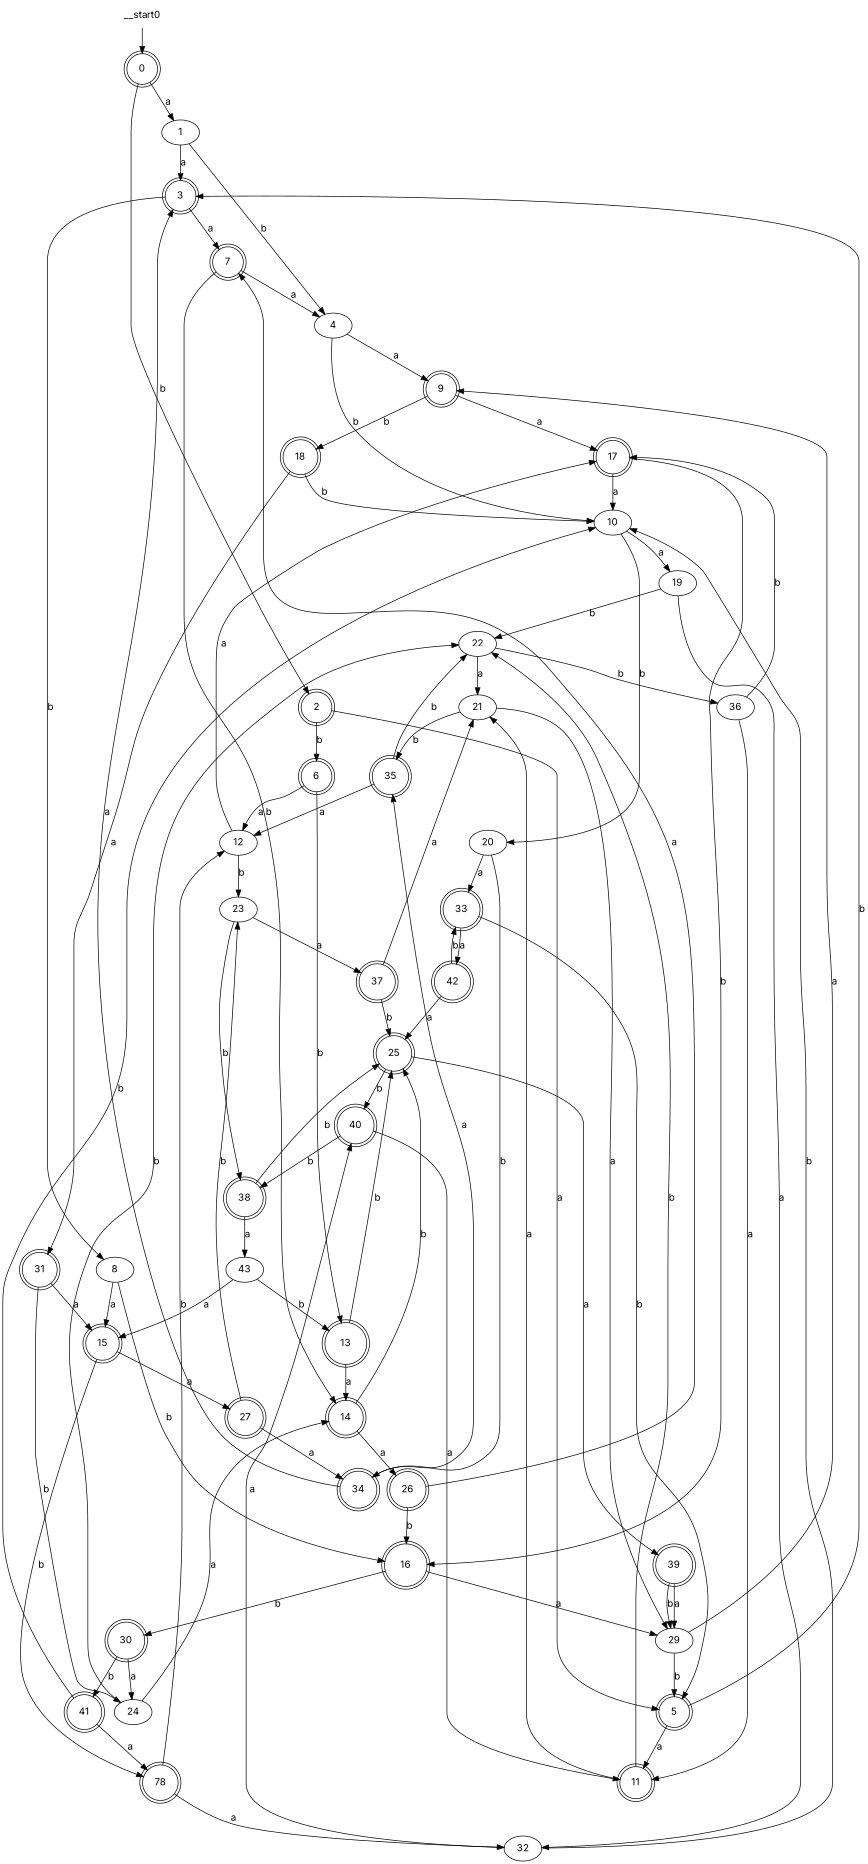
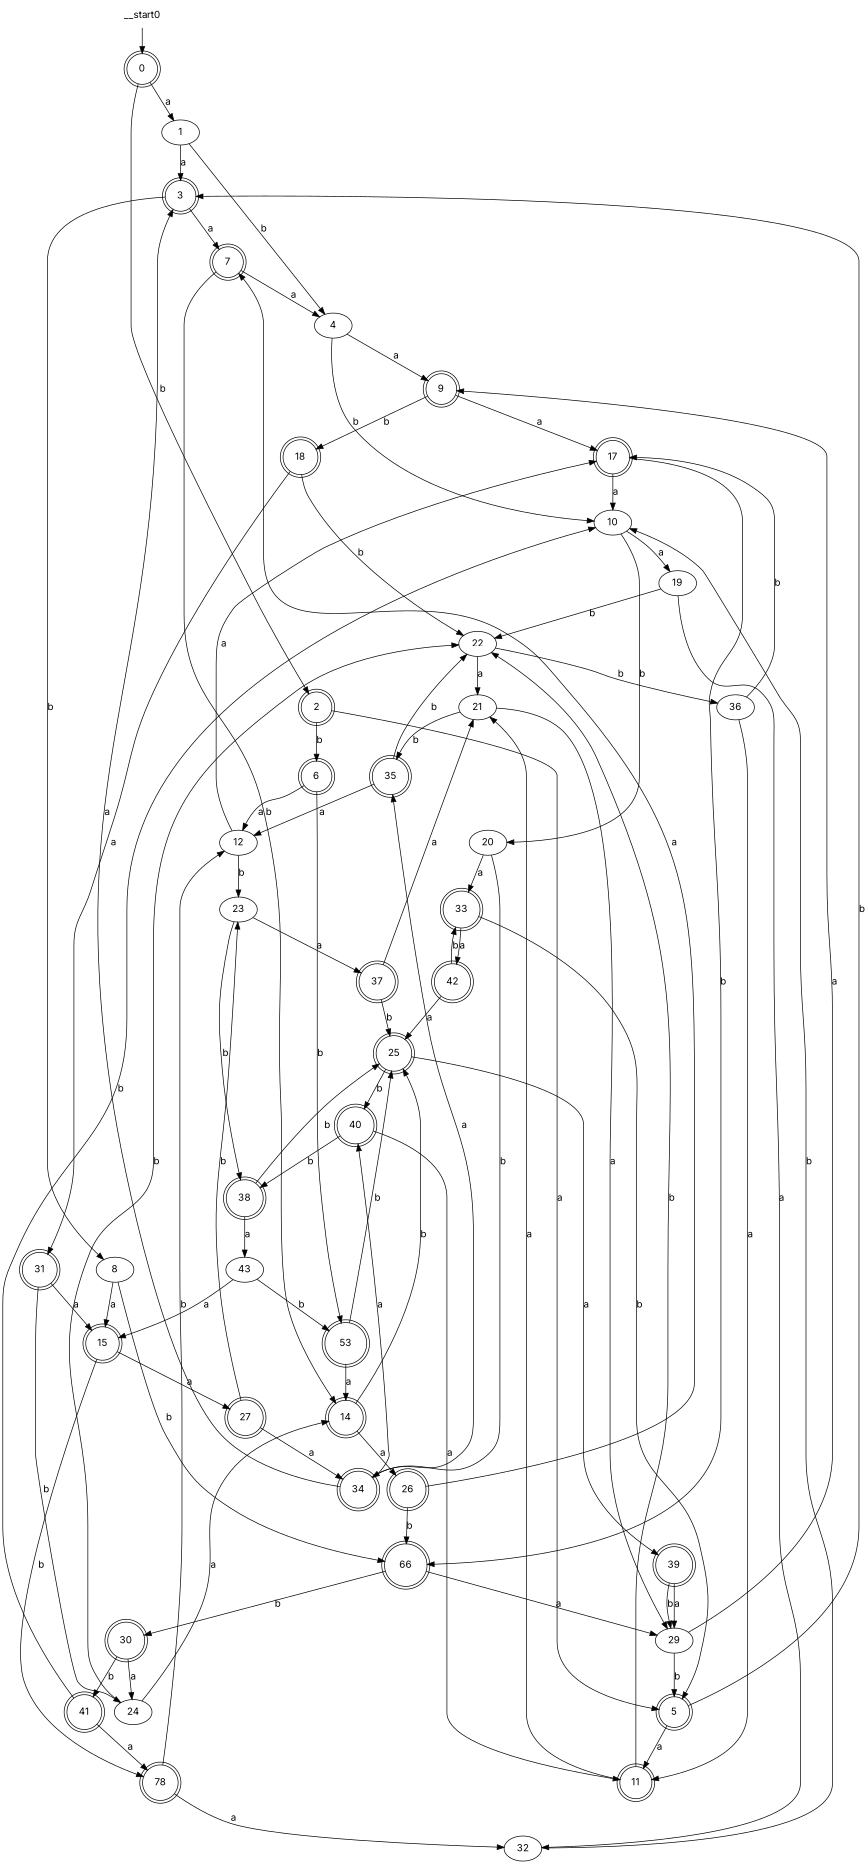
(439, 514) -> (366, 565)
(346, 1343) -> (346, 1343)
(406, 1565) -> (406, 1565)
(246, 1597) -> (378, 1317)
